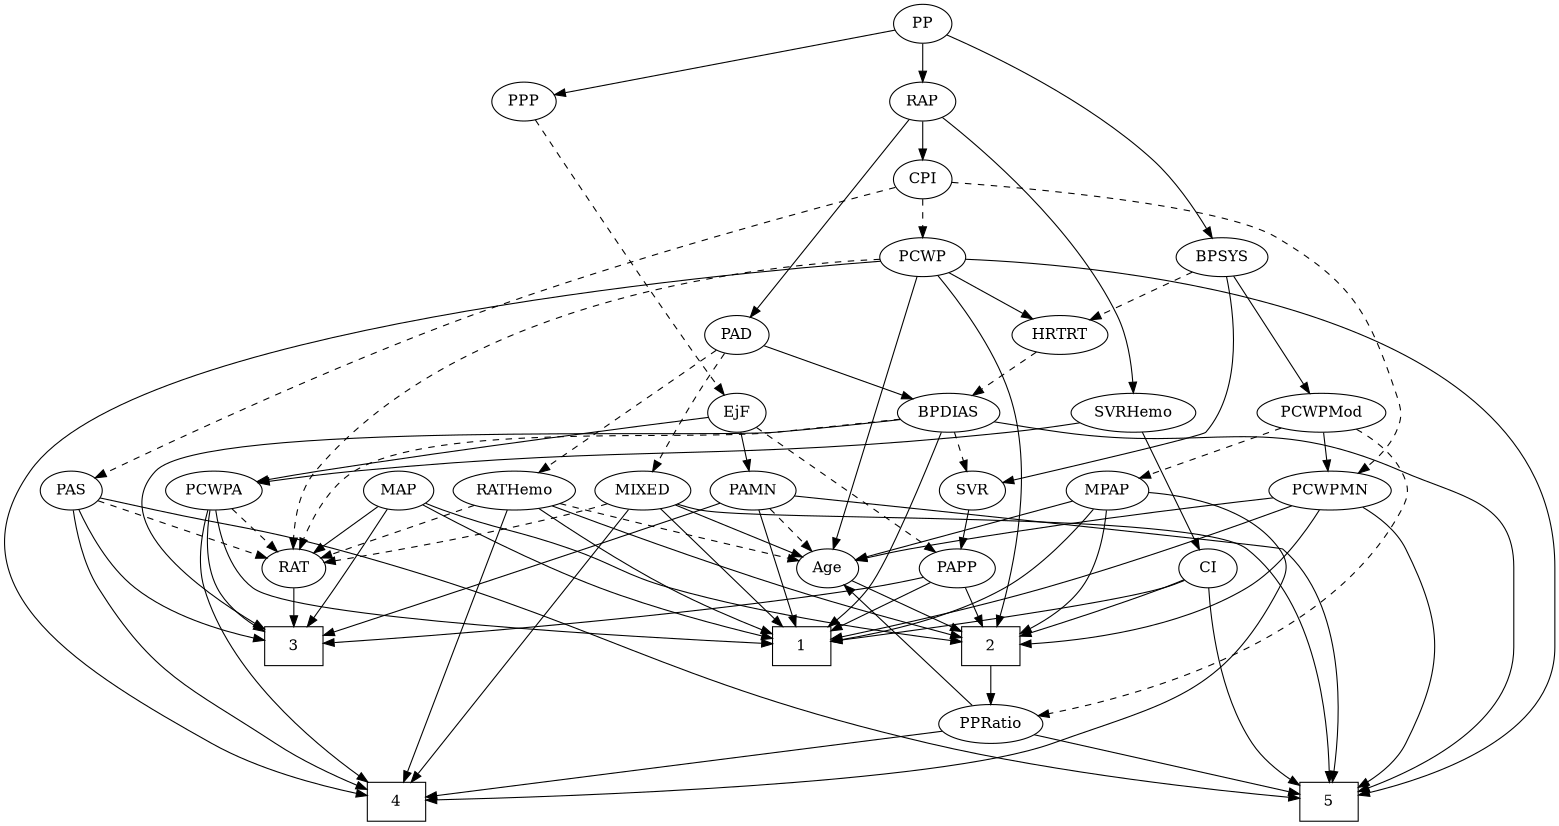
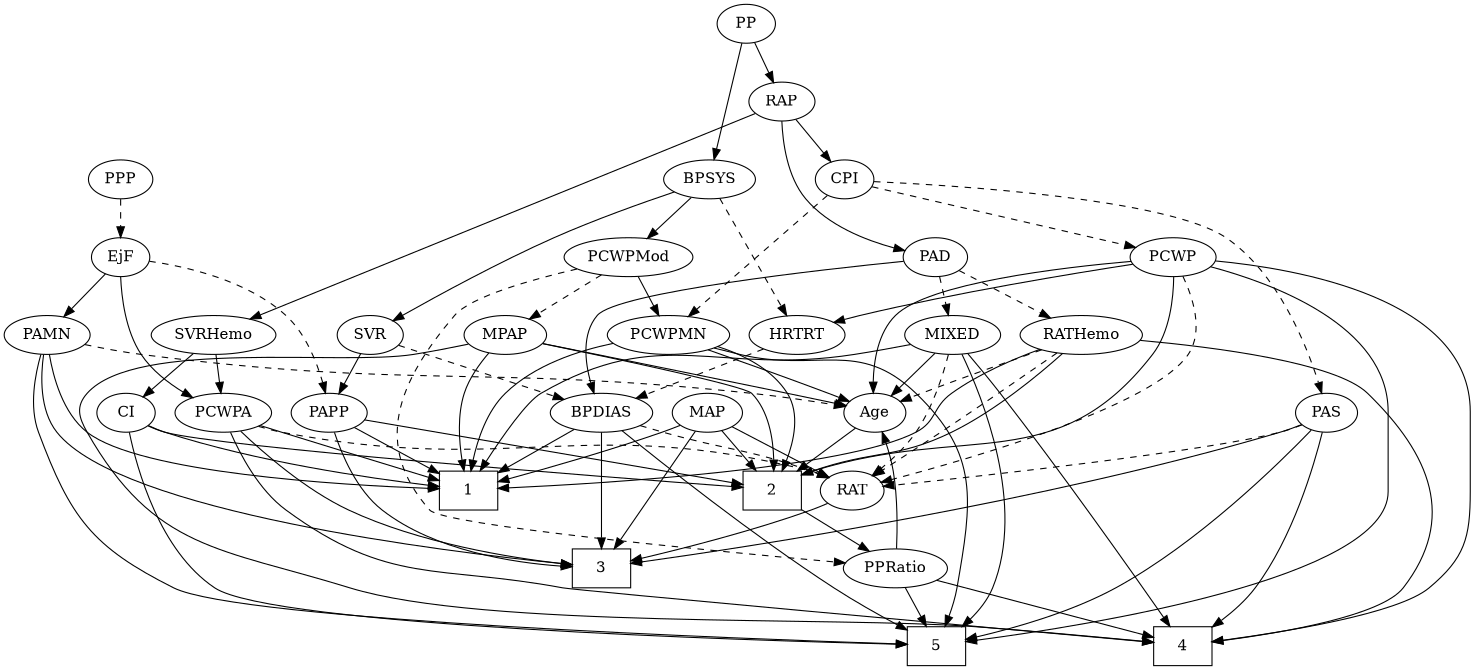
(730, 61) -> none
(959, 447) -> (468, 368)
